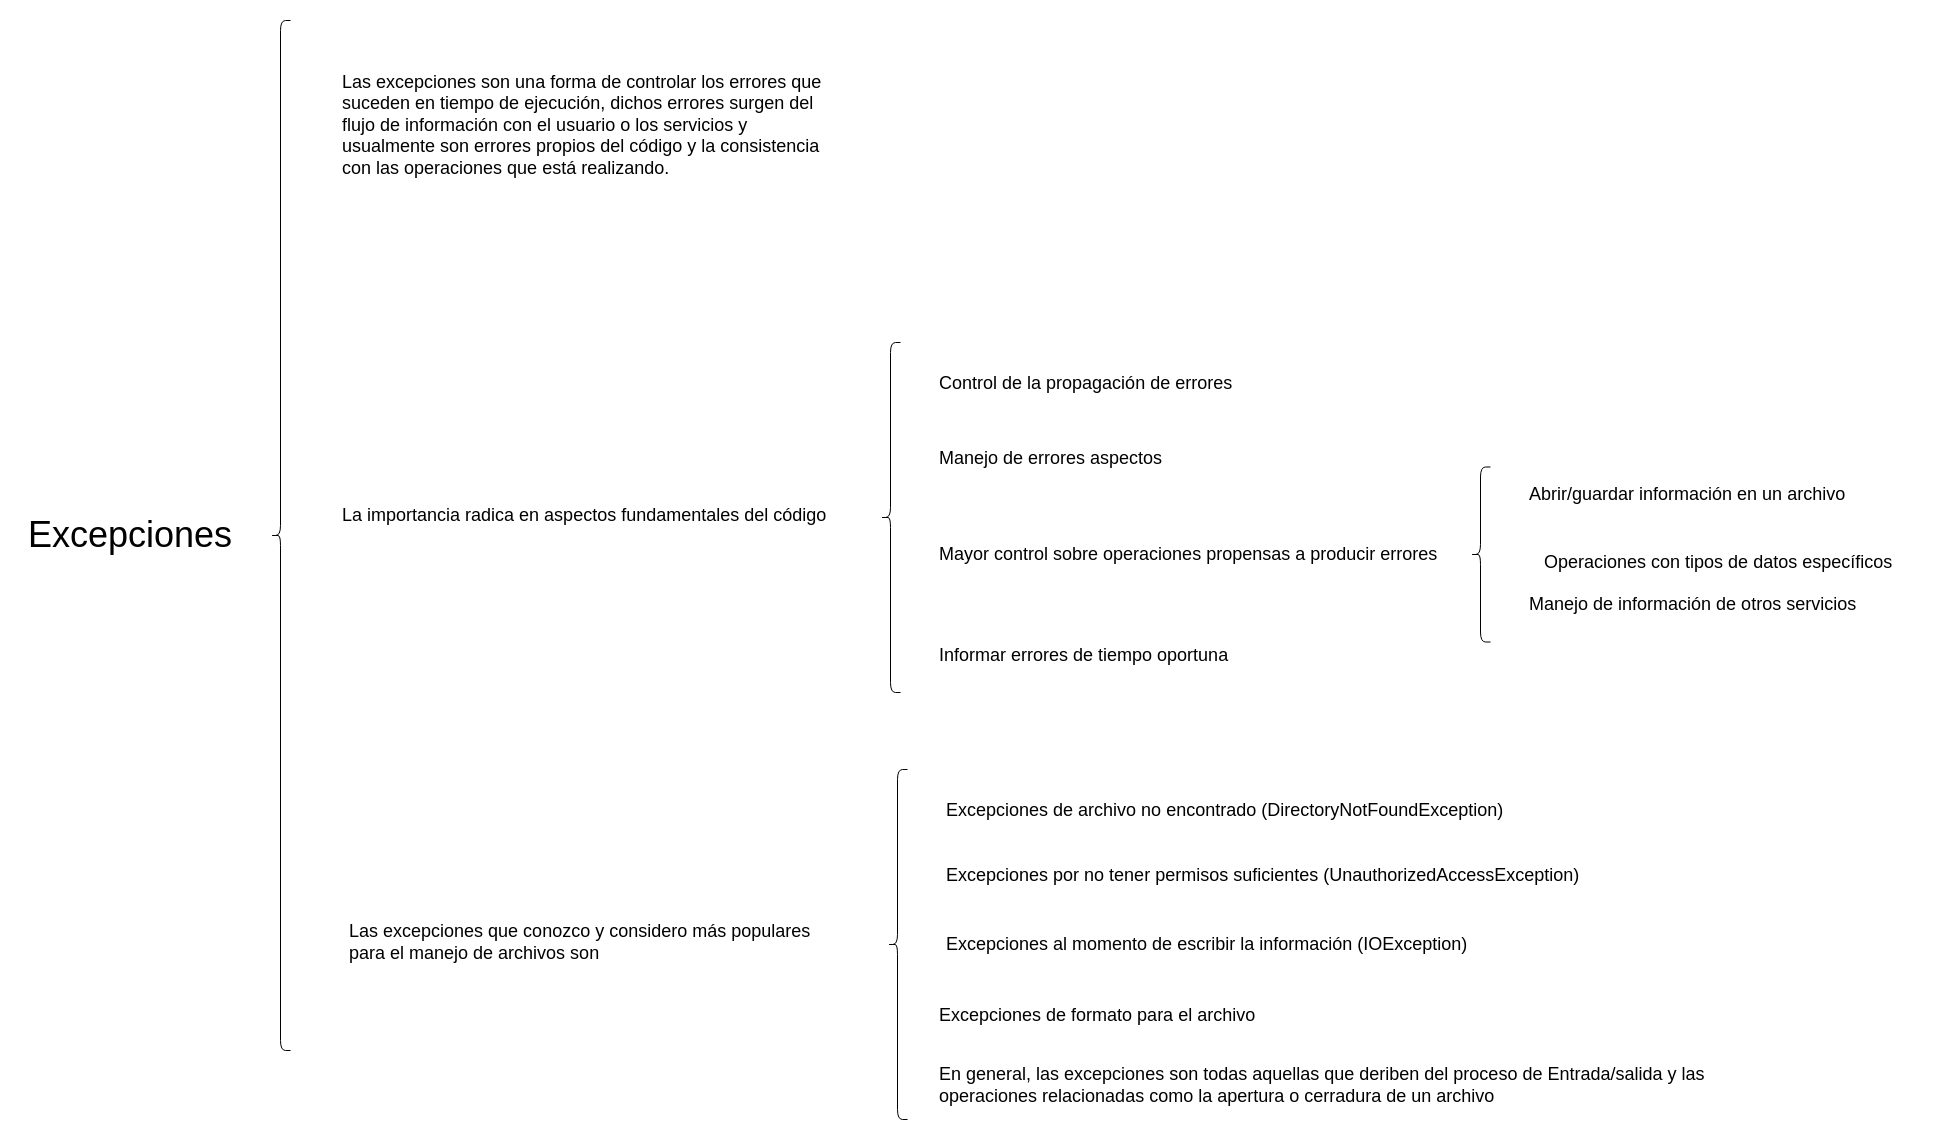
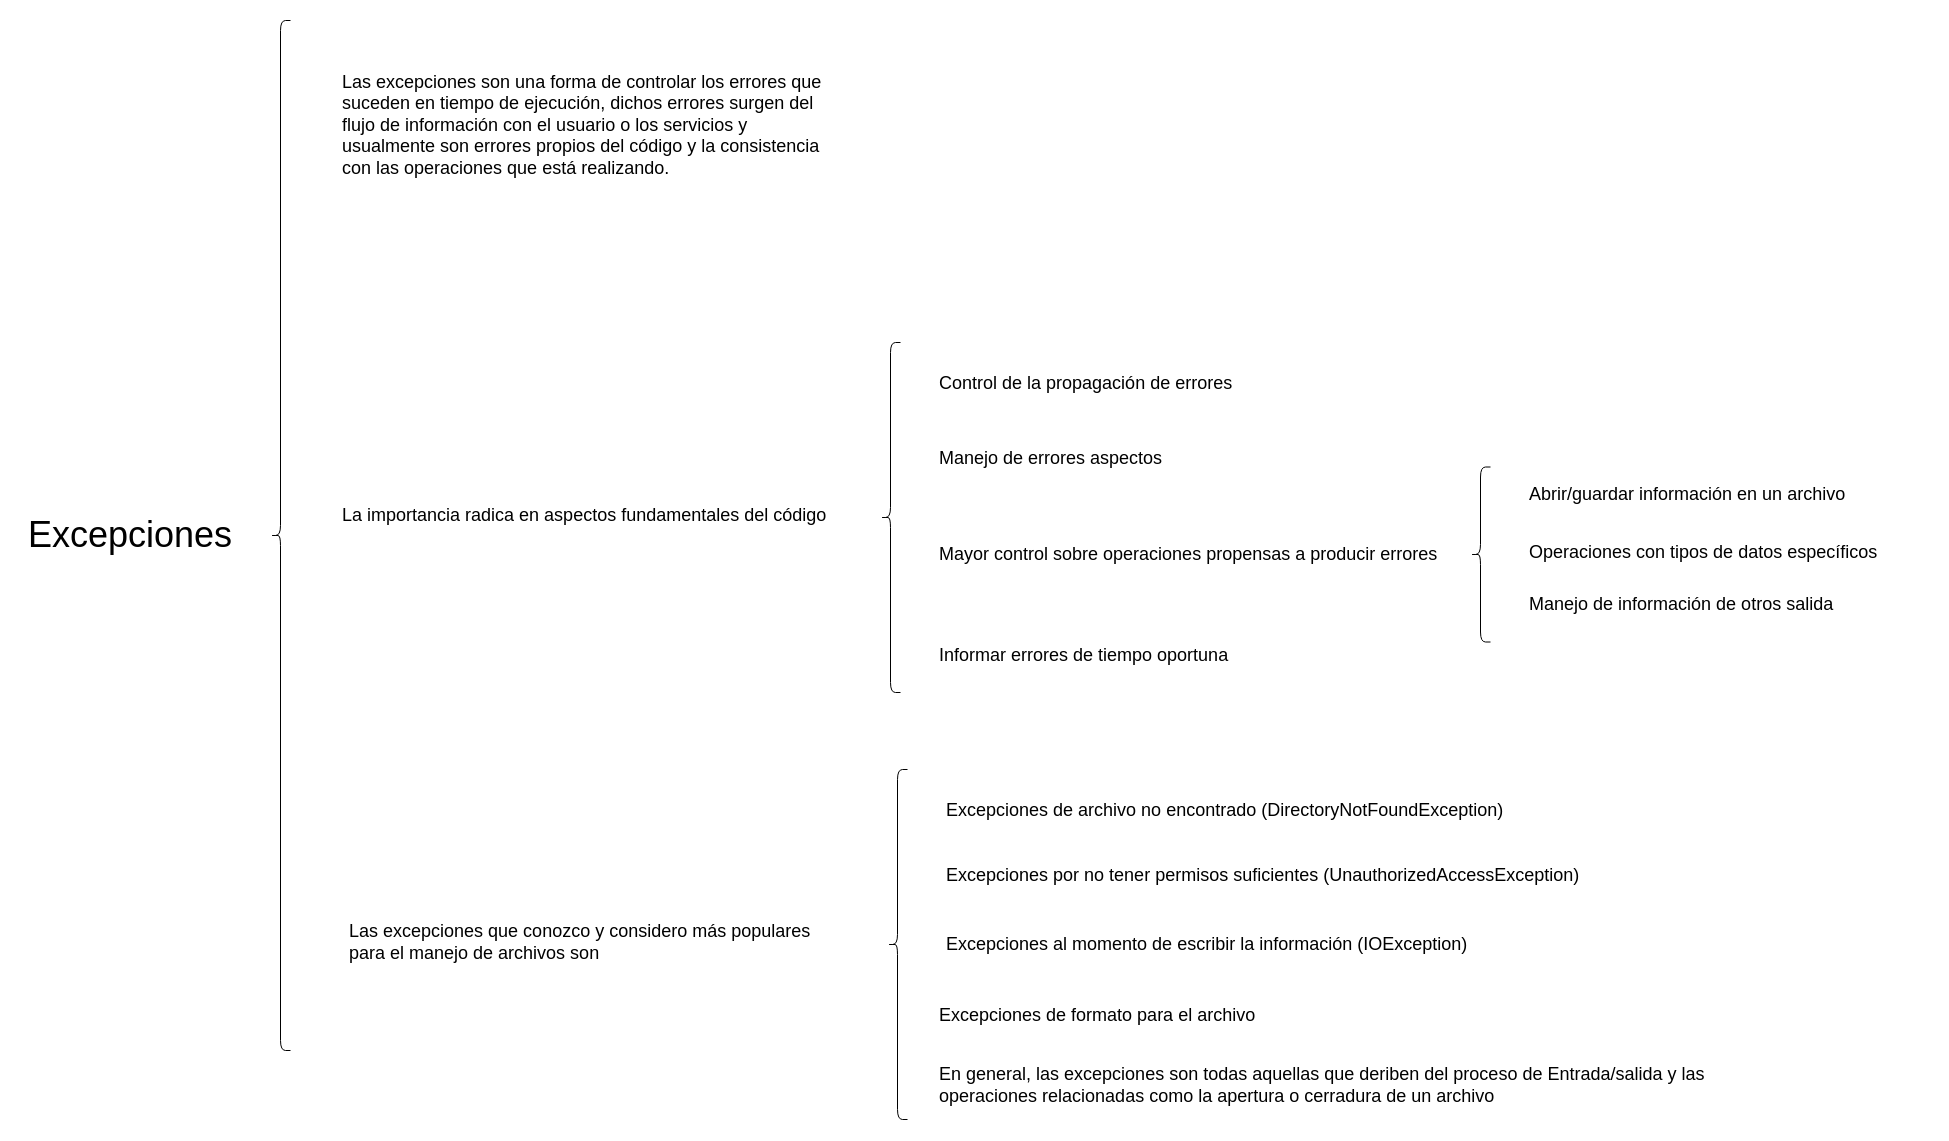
(1743, 562) -> (1728, 552)
(1710, 605) -> (1695, 605)
